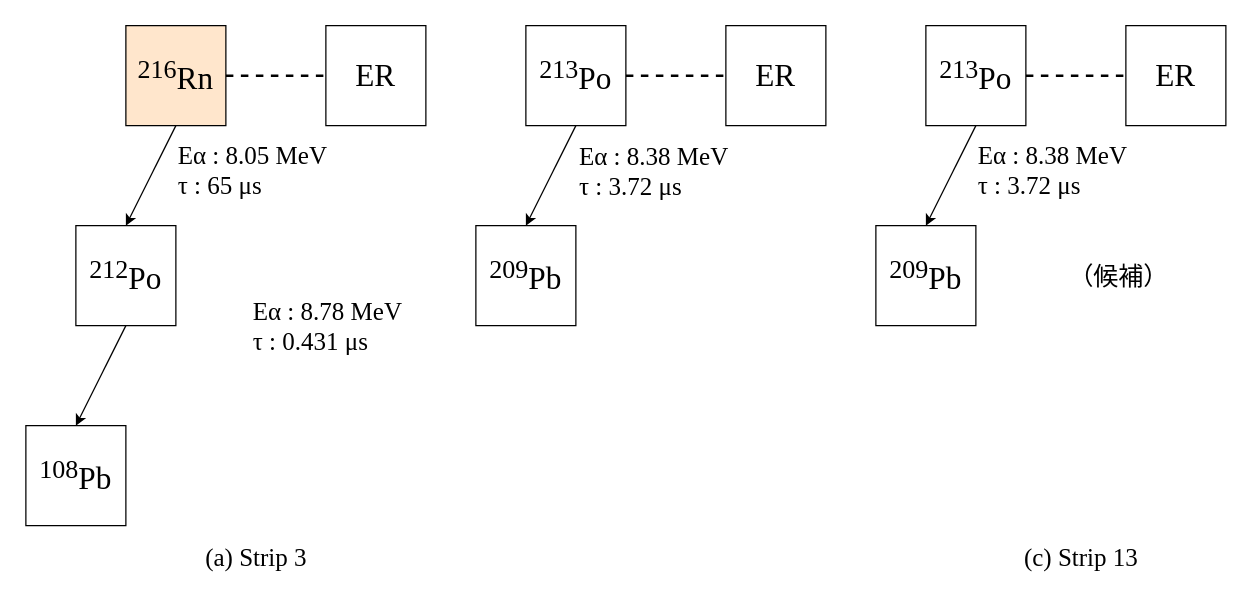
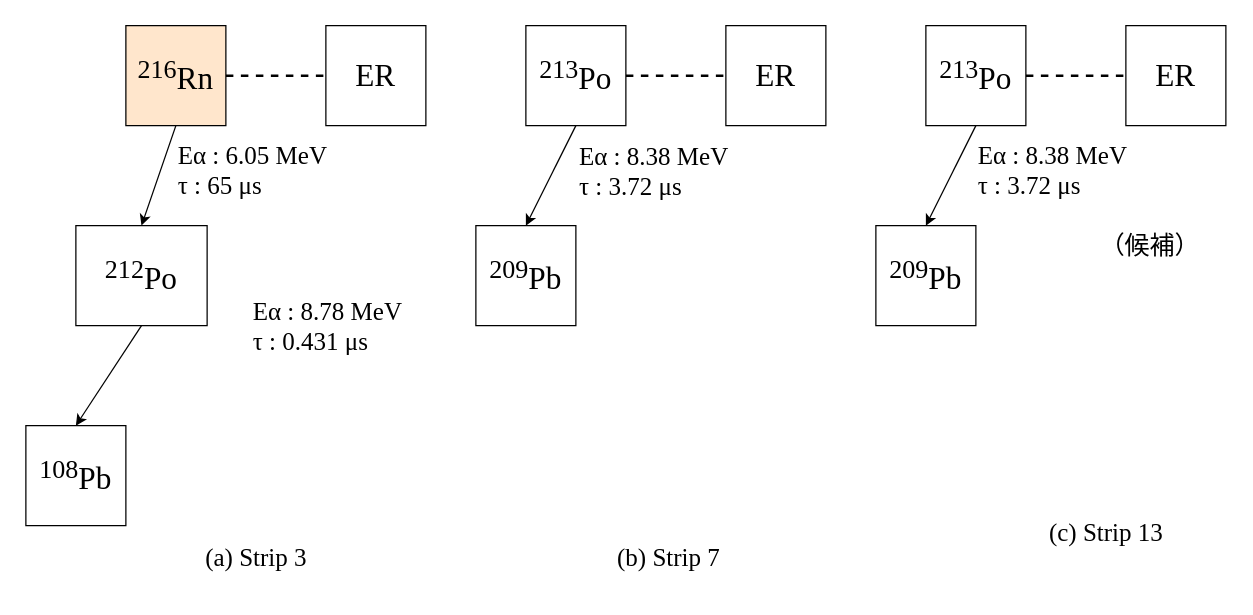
(253, 169) -> (253, 169)
(126, 276) -> (141, 276)
(1119, 276) -> (1150, 244)
none -> (669, 557)
(1081, 557) -> (1106, 532)
